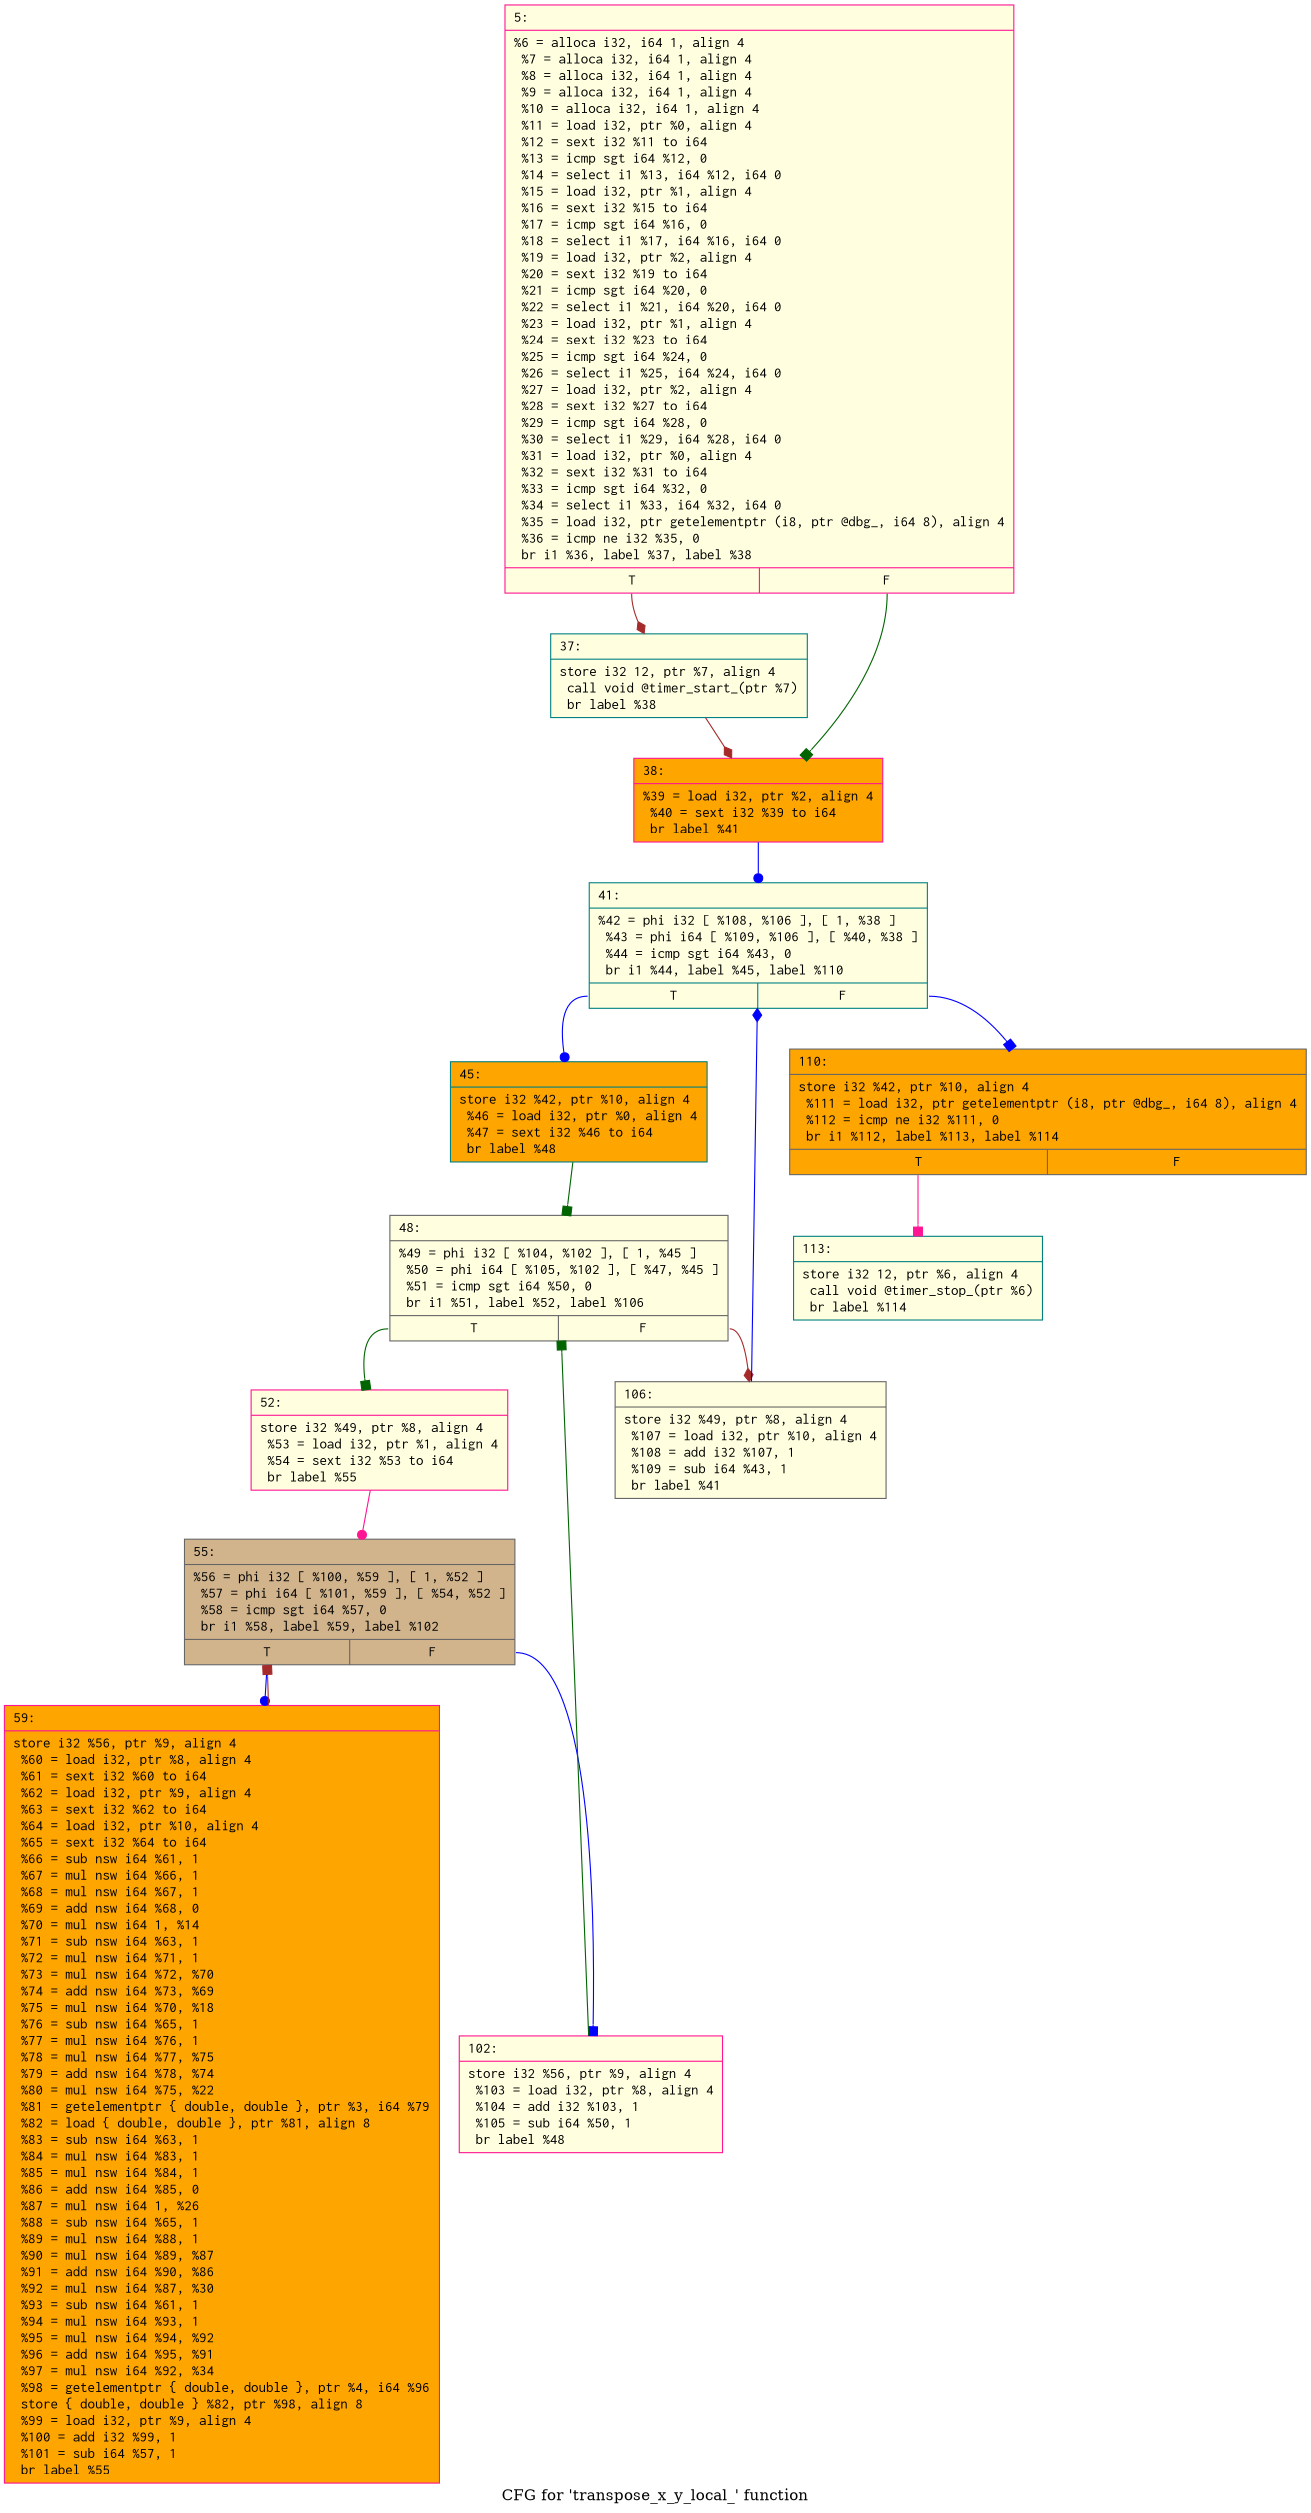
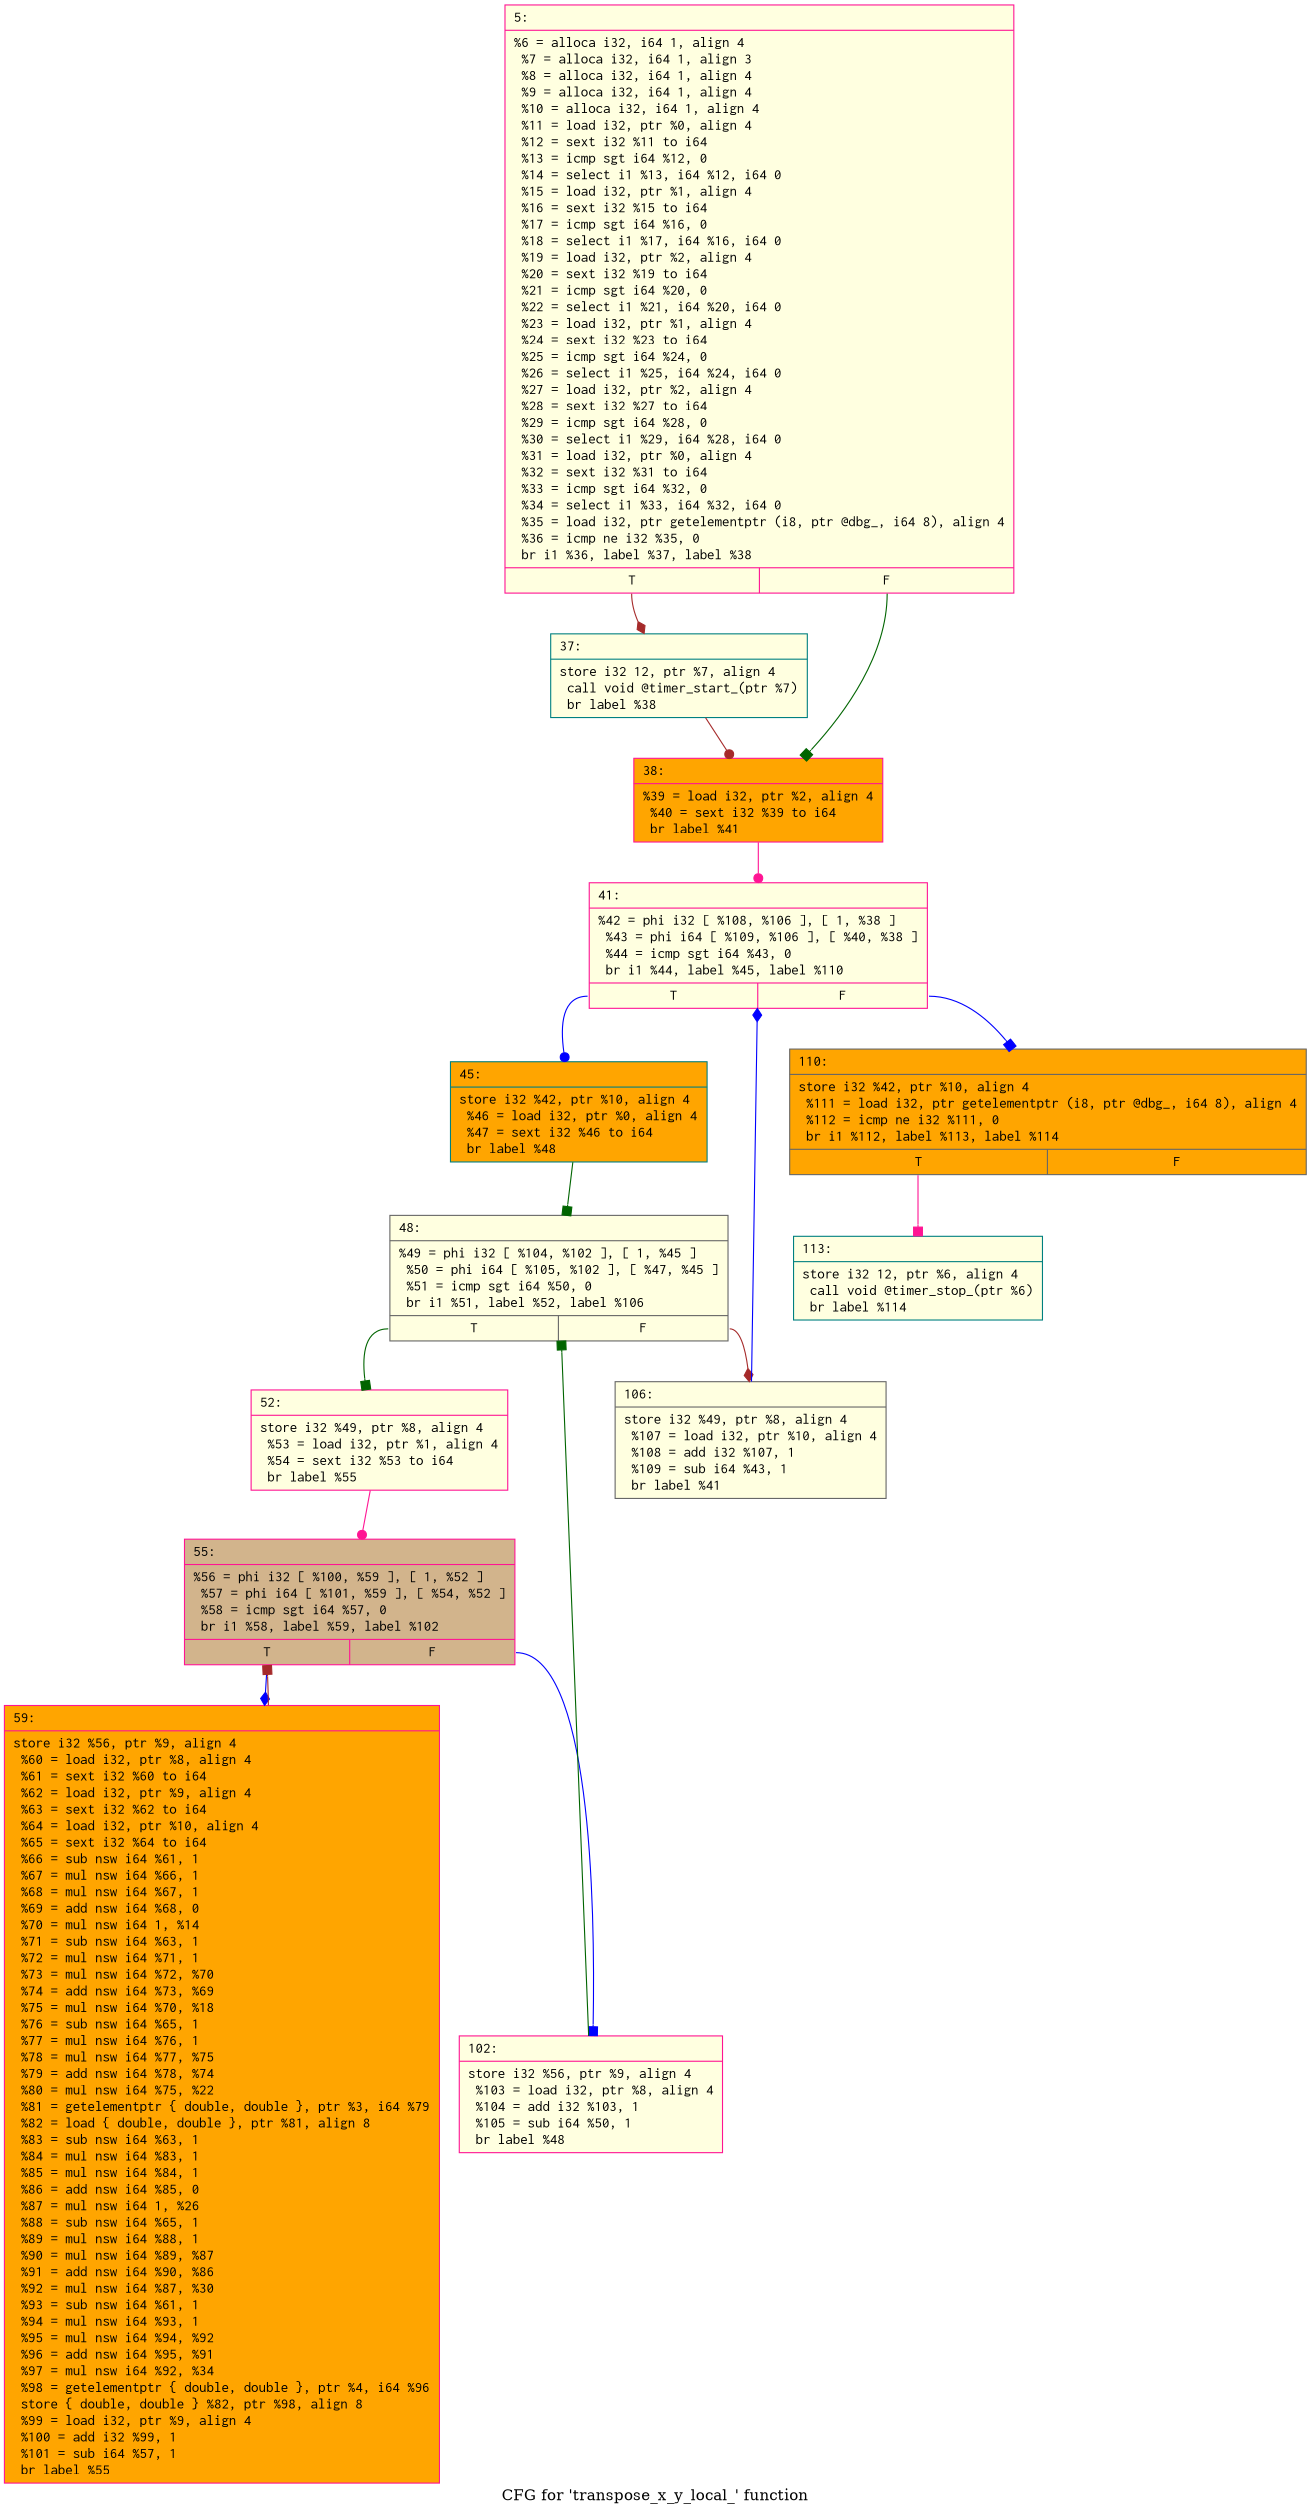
(633, 59) -> (633, 59)
(715, 732) -> (716, 734)
(758, 858) -> (758, 858)
(758, 946) -> (758, 946)
(350, 1602) -> (350, 1602)
(266, 1681) -> (266, 1679)
